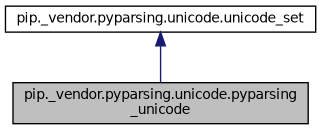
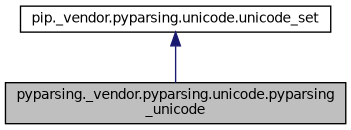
(161, 103) -> (176, 103)
